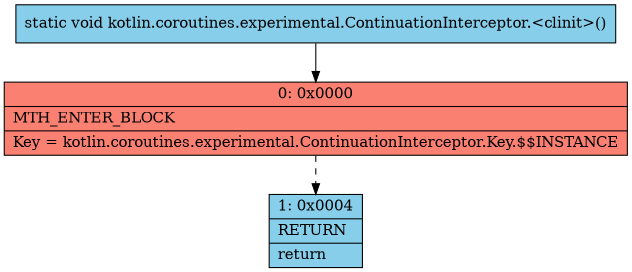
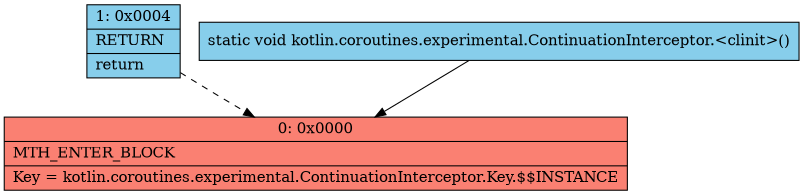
(316, 170) -> (213, 92)
